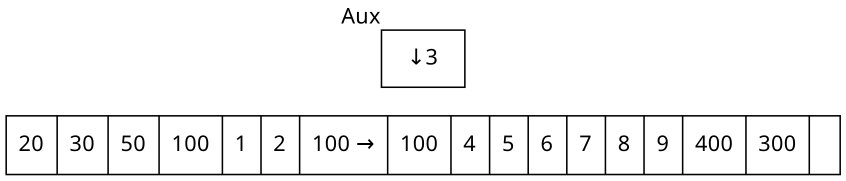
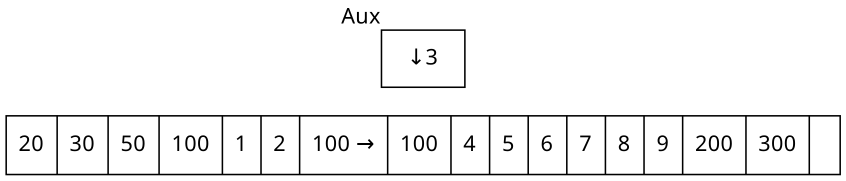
(714, 144) -> (714, 144)
